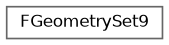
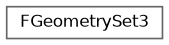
(85, 23) -> (85, 23)
